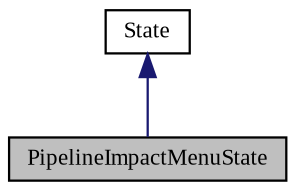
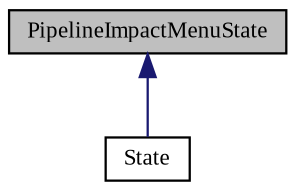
(148, 107) -> (148, 107)
